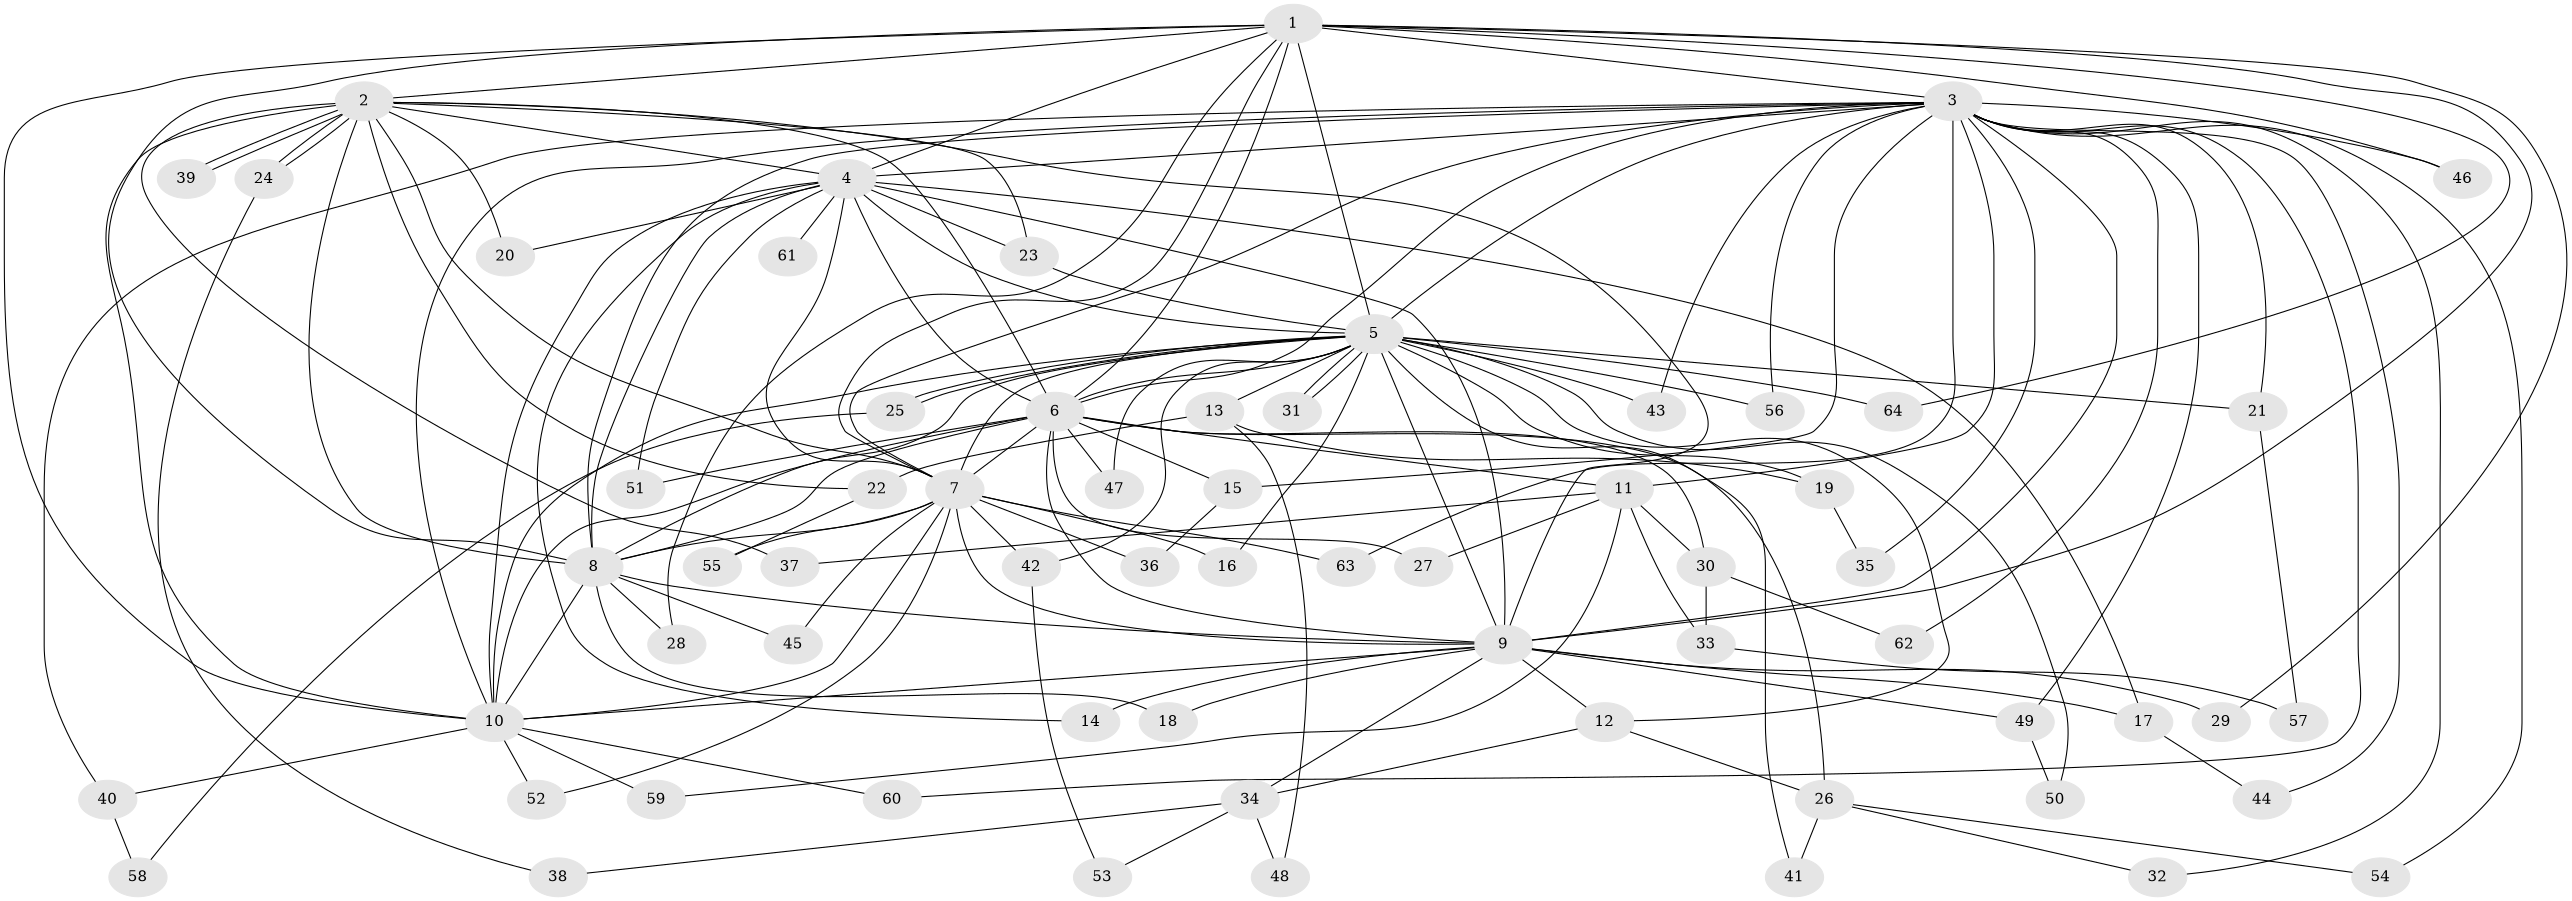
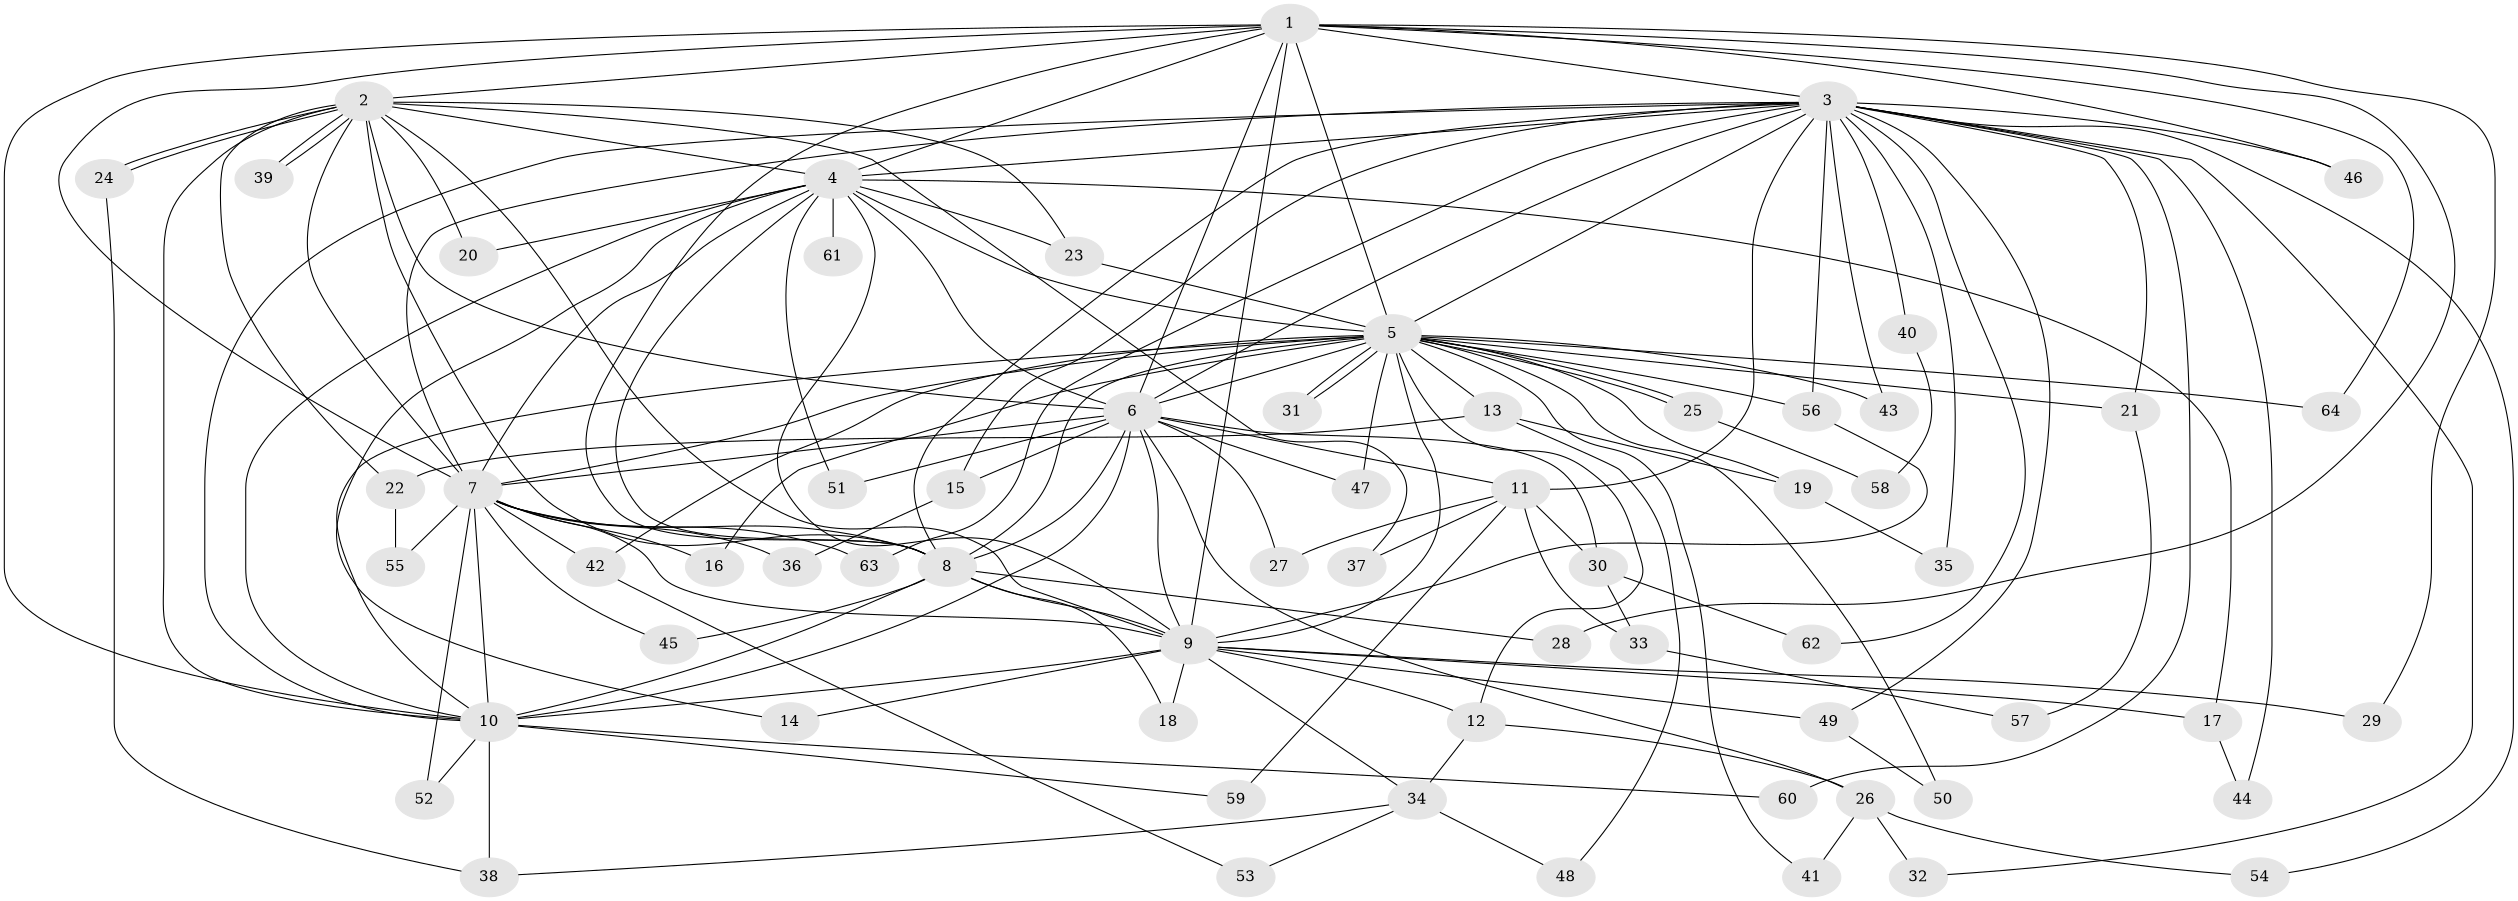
(2000, 511) -> (1657, 543)
(301, 761) -> (489, 800)
